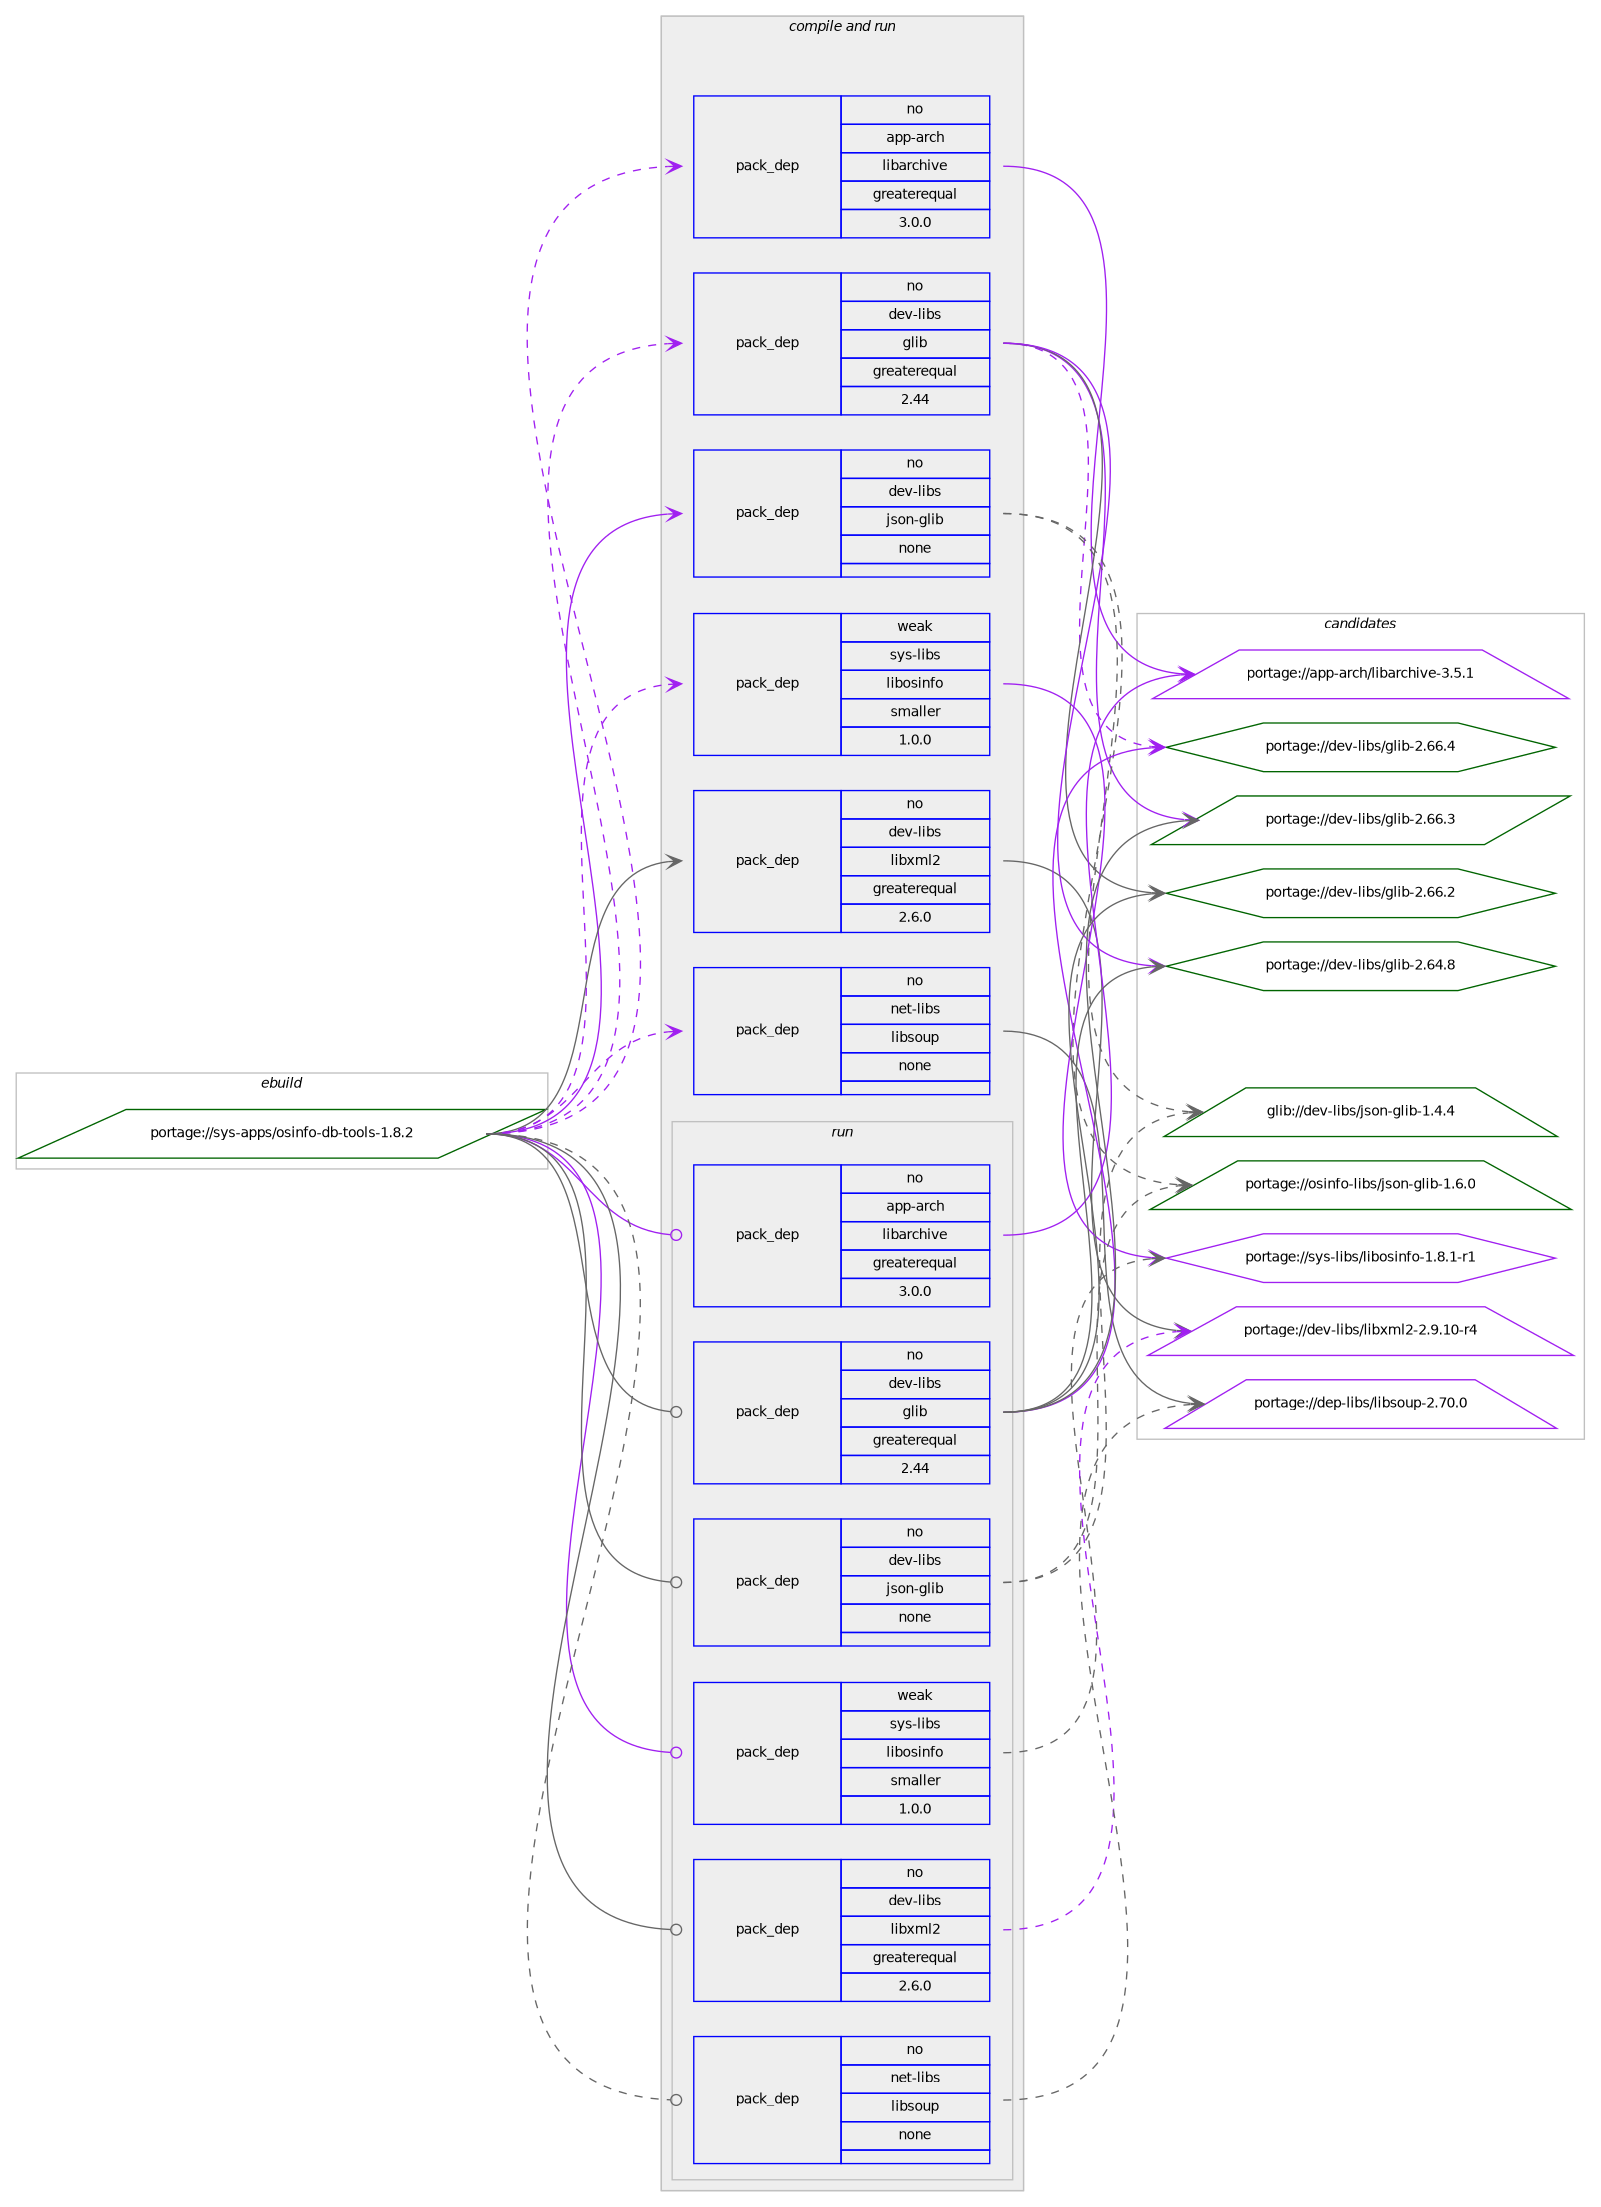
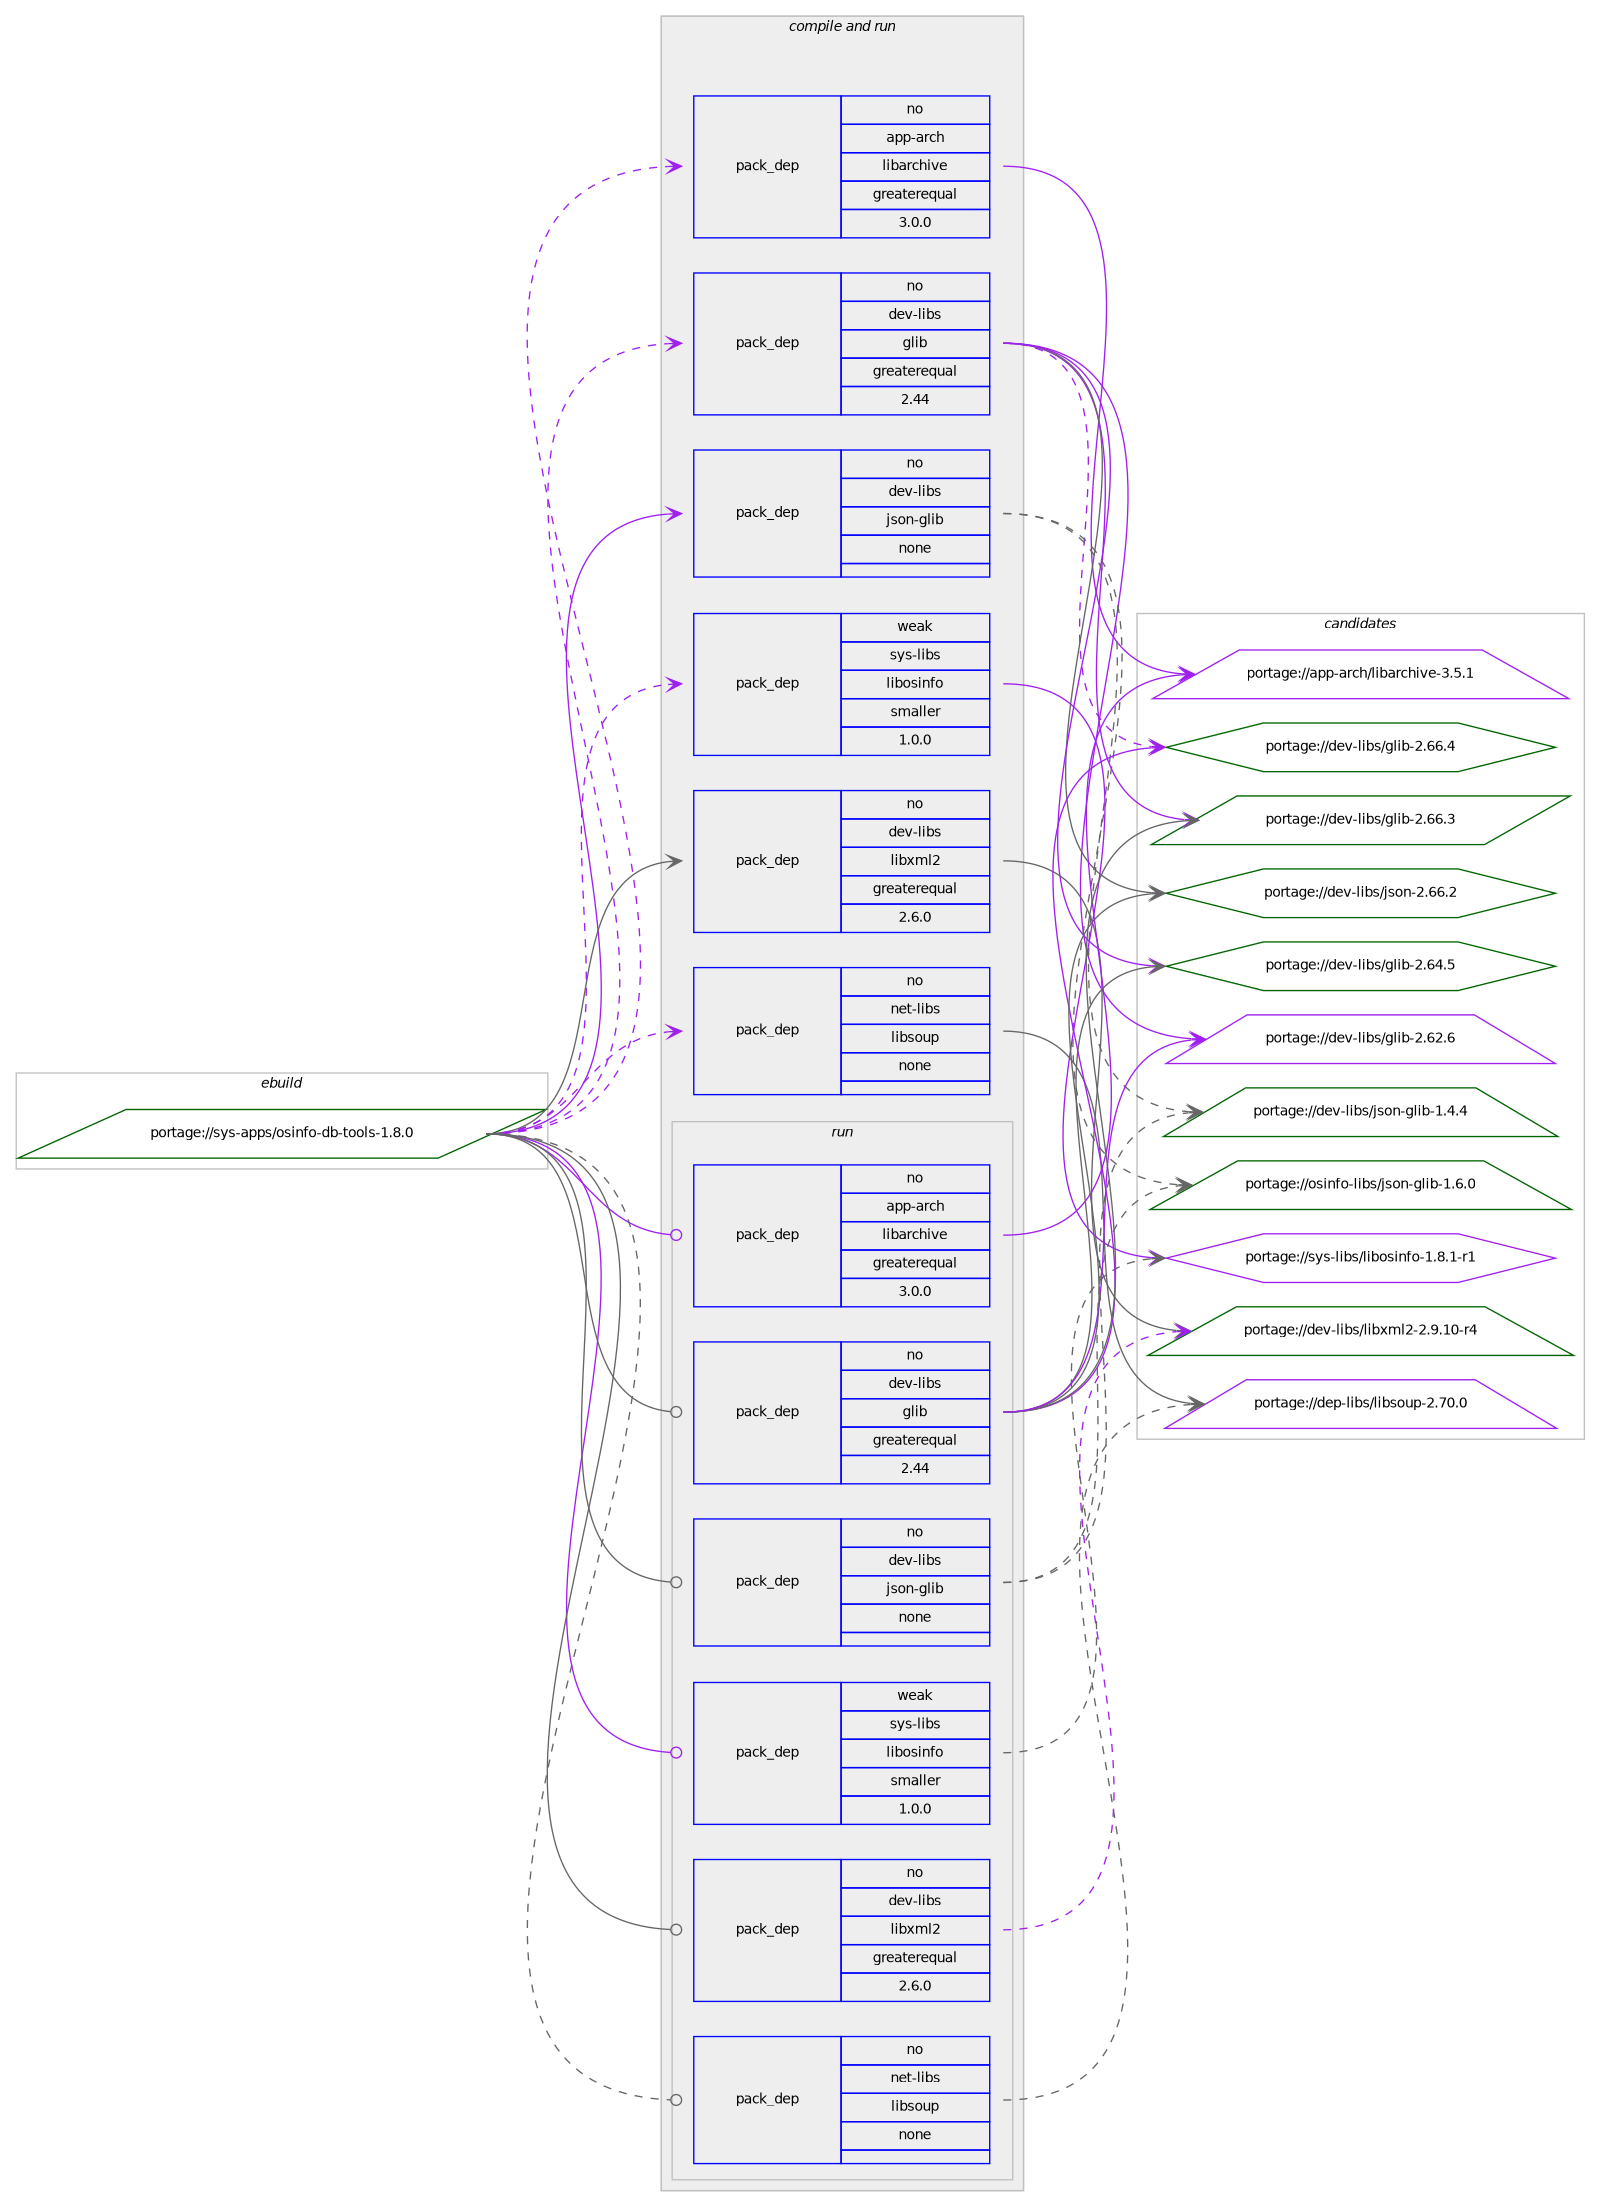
(1361, 893) -> (1361, 893)
(1361, 966) -> (1361, 966)
none -> (1361, 1039)
(1361, 1112) -> (1361, 1112)
(282, 1134) -> (282, 1134)
(1361, 1331) -> (1361, 1331)
